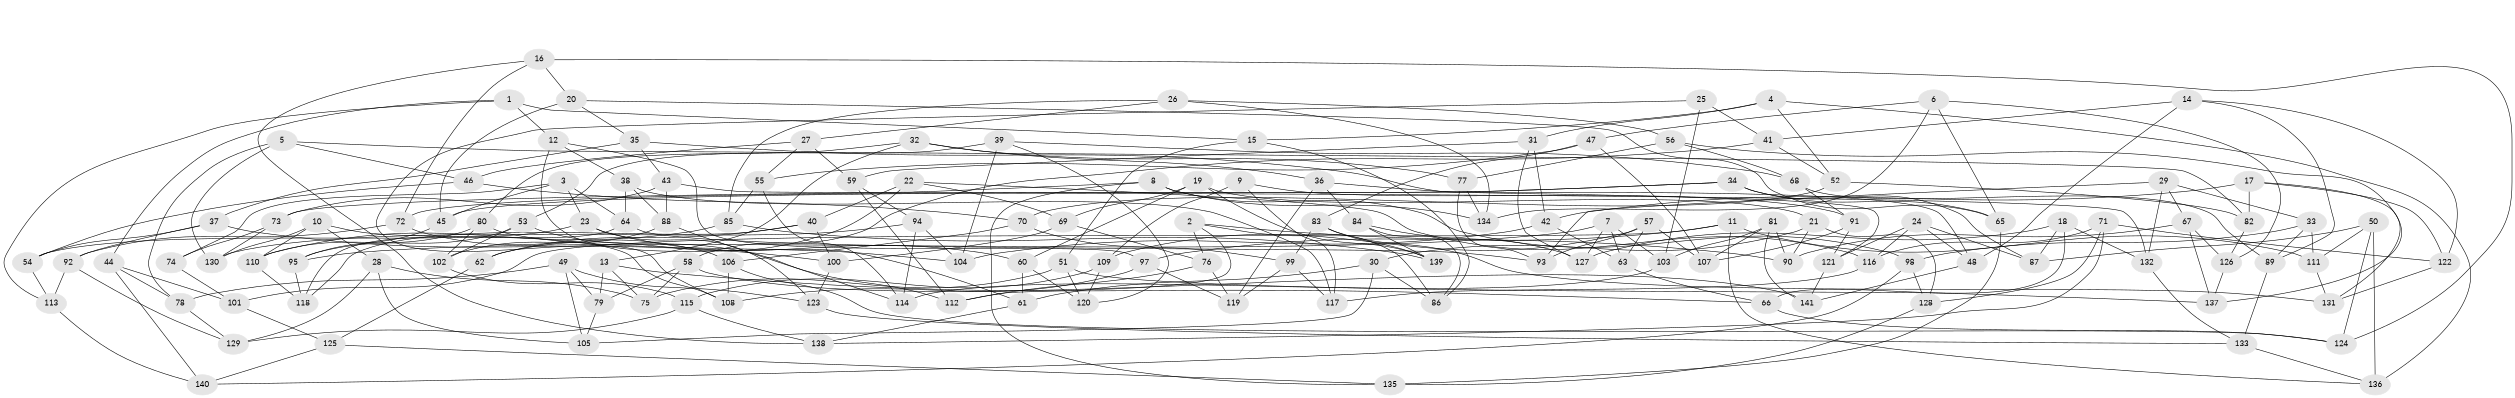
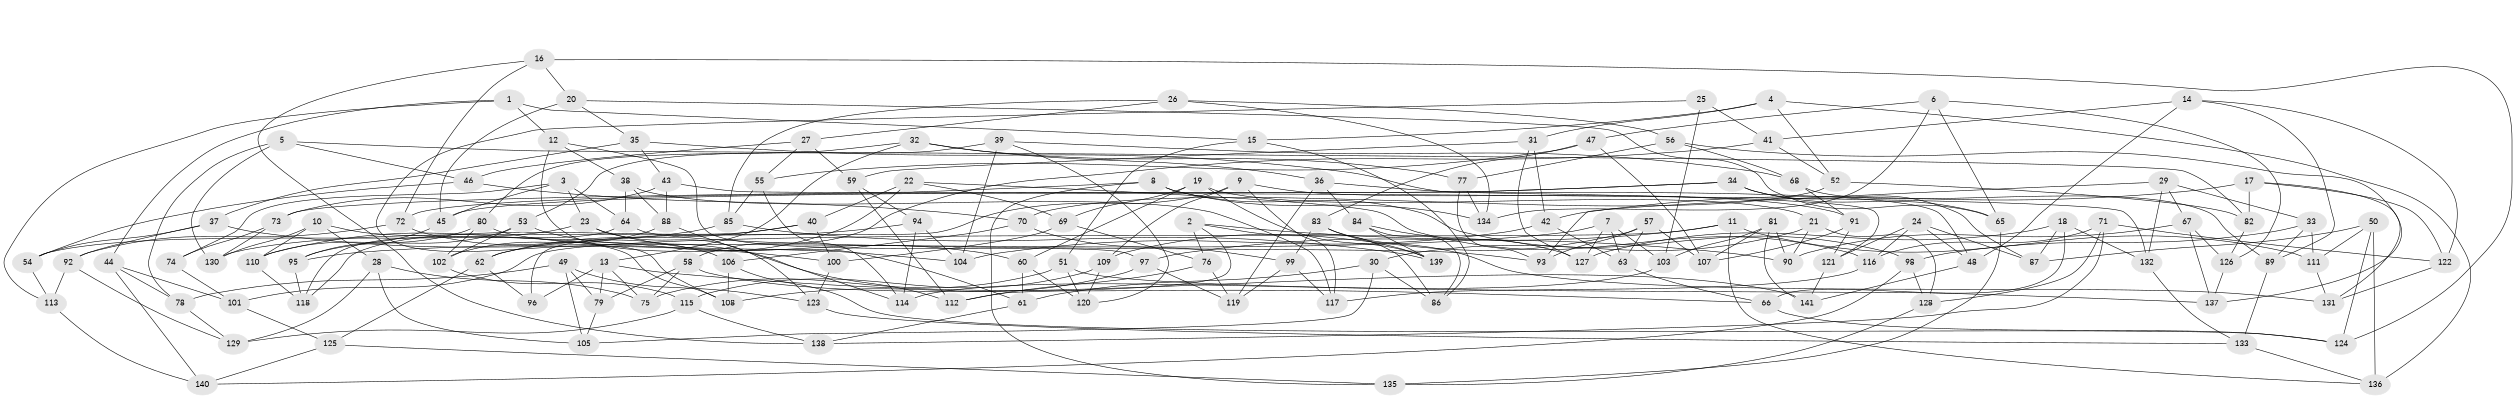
none -> (532, 303)
